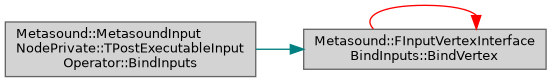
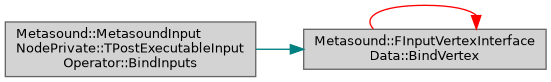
(425, 49) -> (425, 49)
